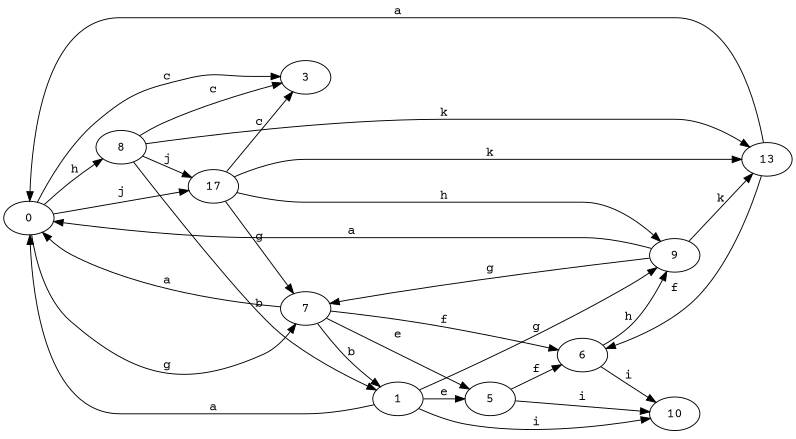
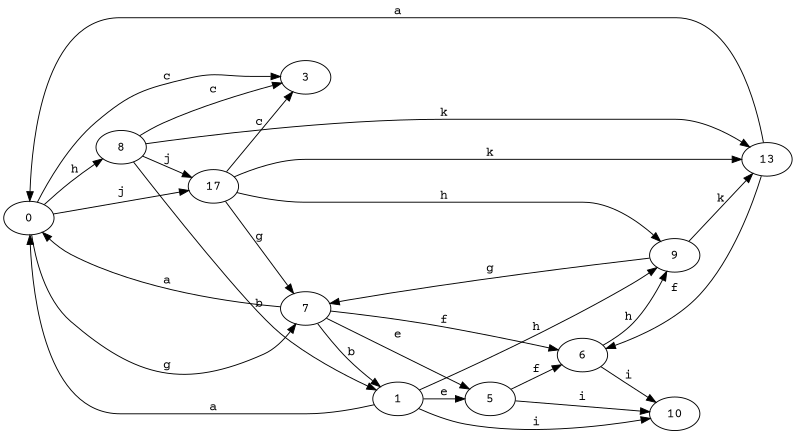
(357, 238) -> none
(536, 327) -> (536, 327)
